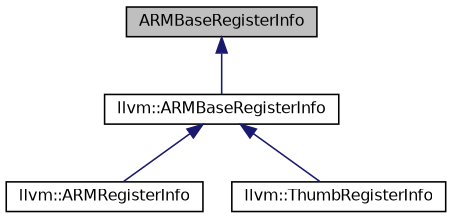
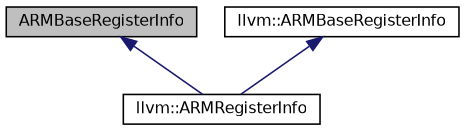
(222, 74) -> (168, 70)
(339, 197) -> none
